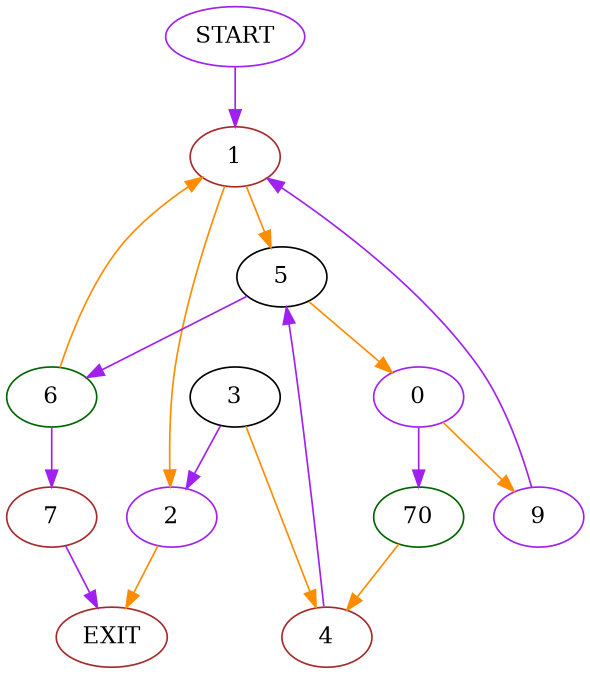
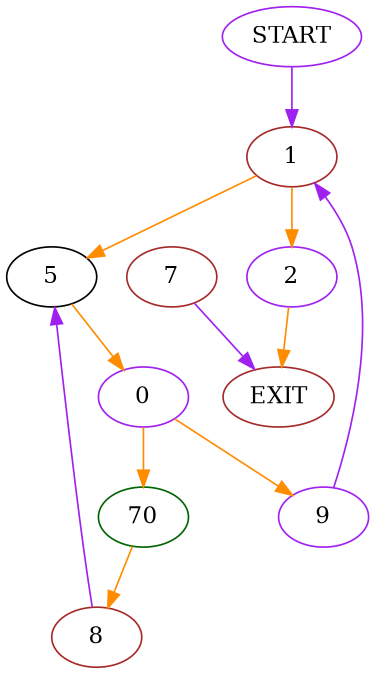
(52, 397) -> none
(235, 397) -> none
(419, 449) -> (143, 449)
(327, 637) -> (97, 637)
